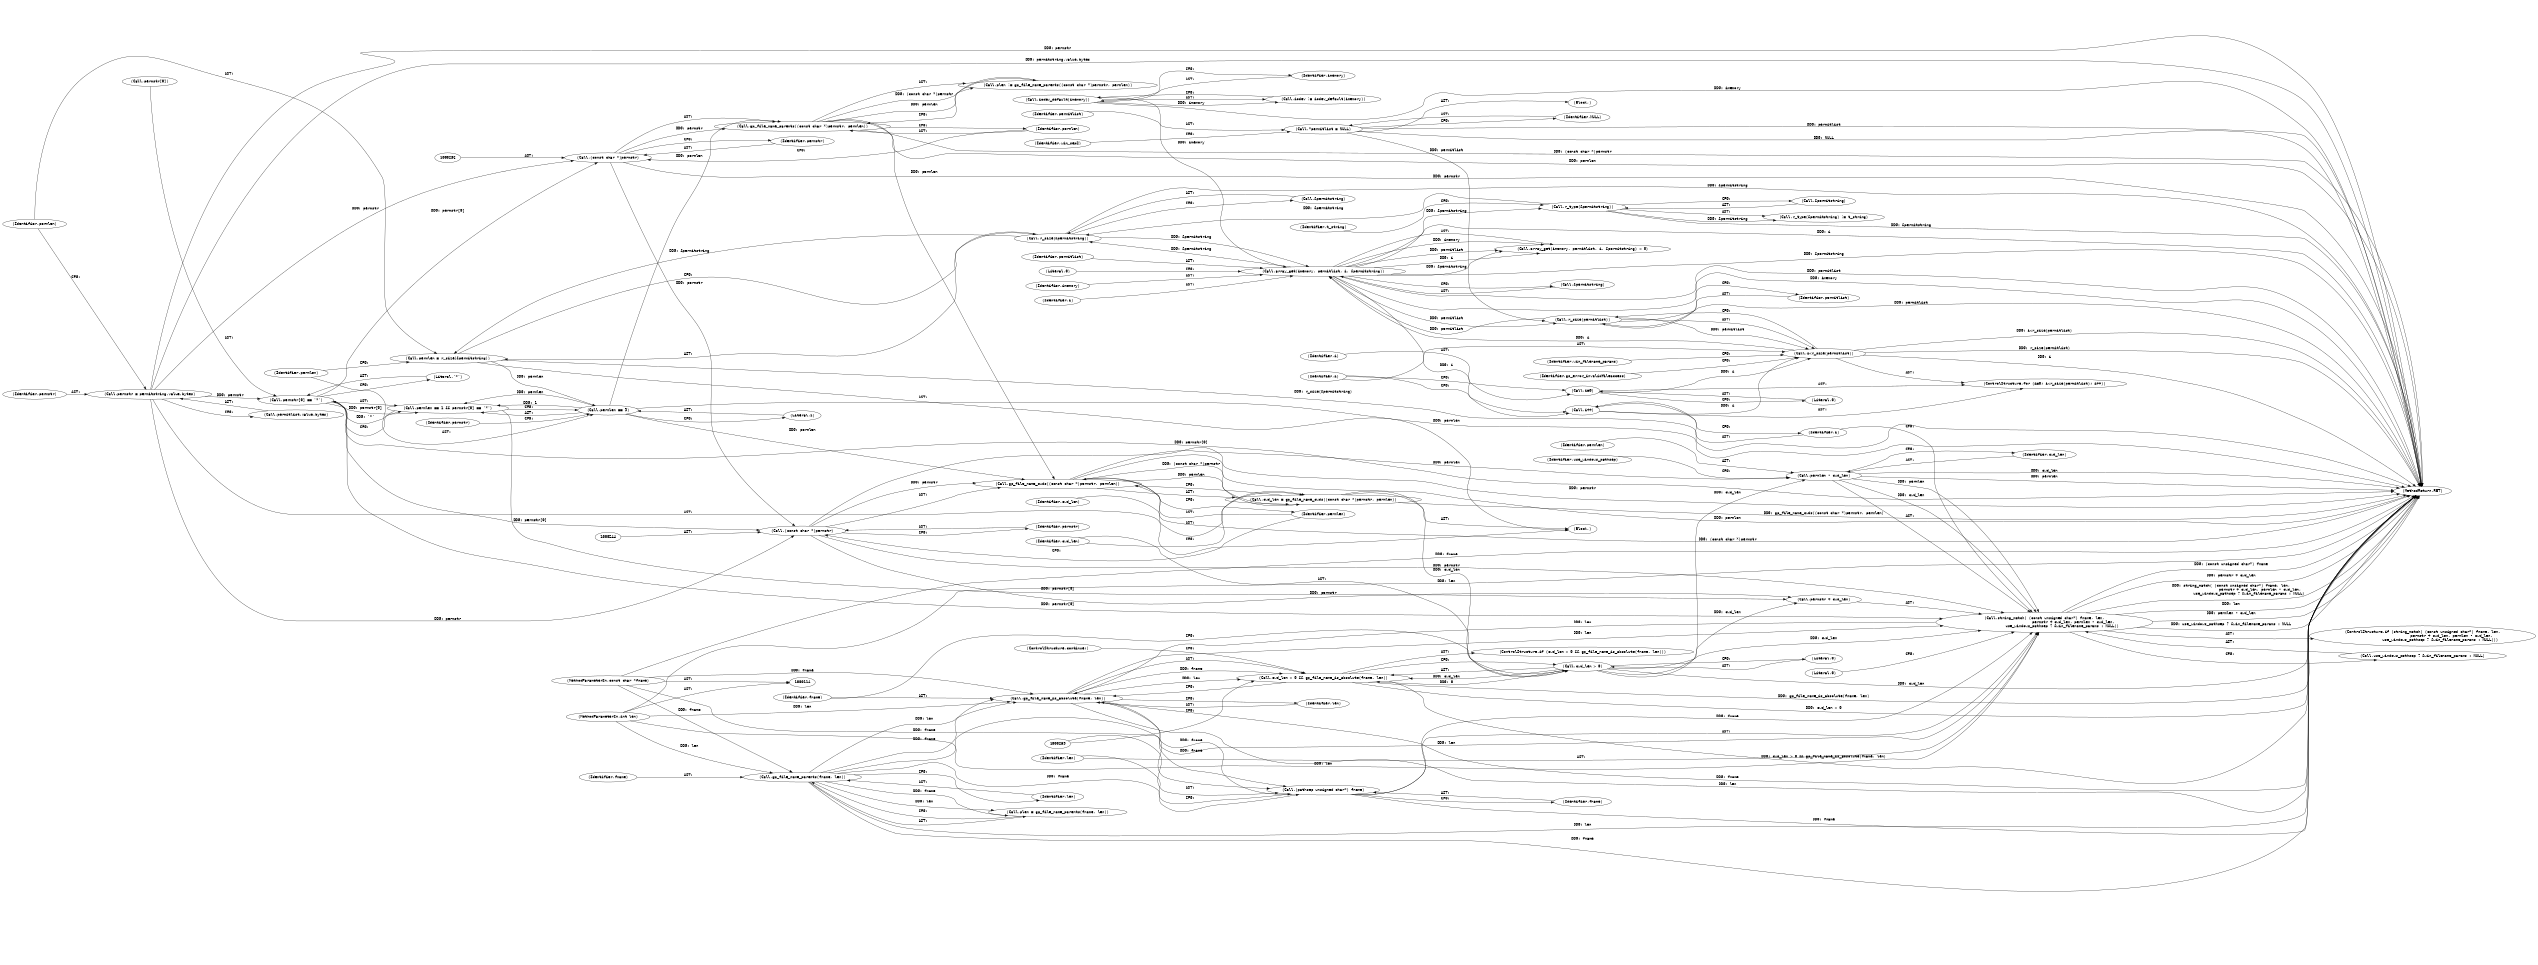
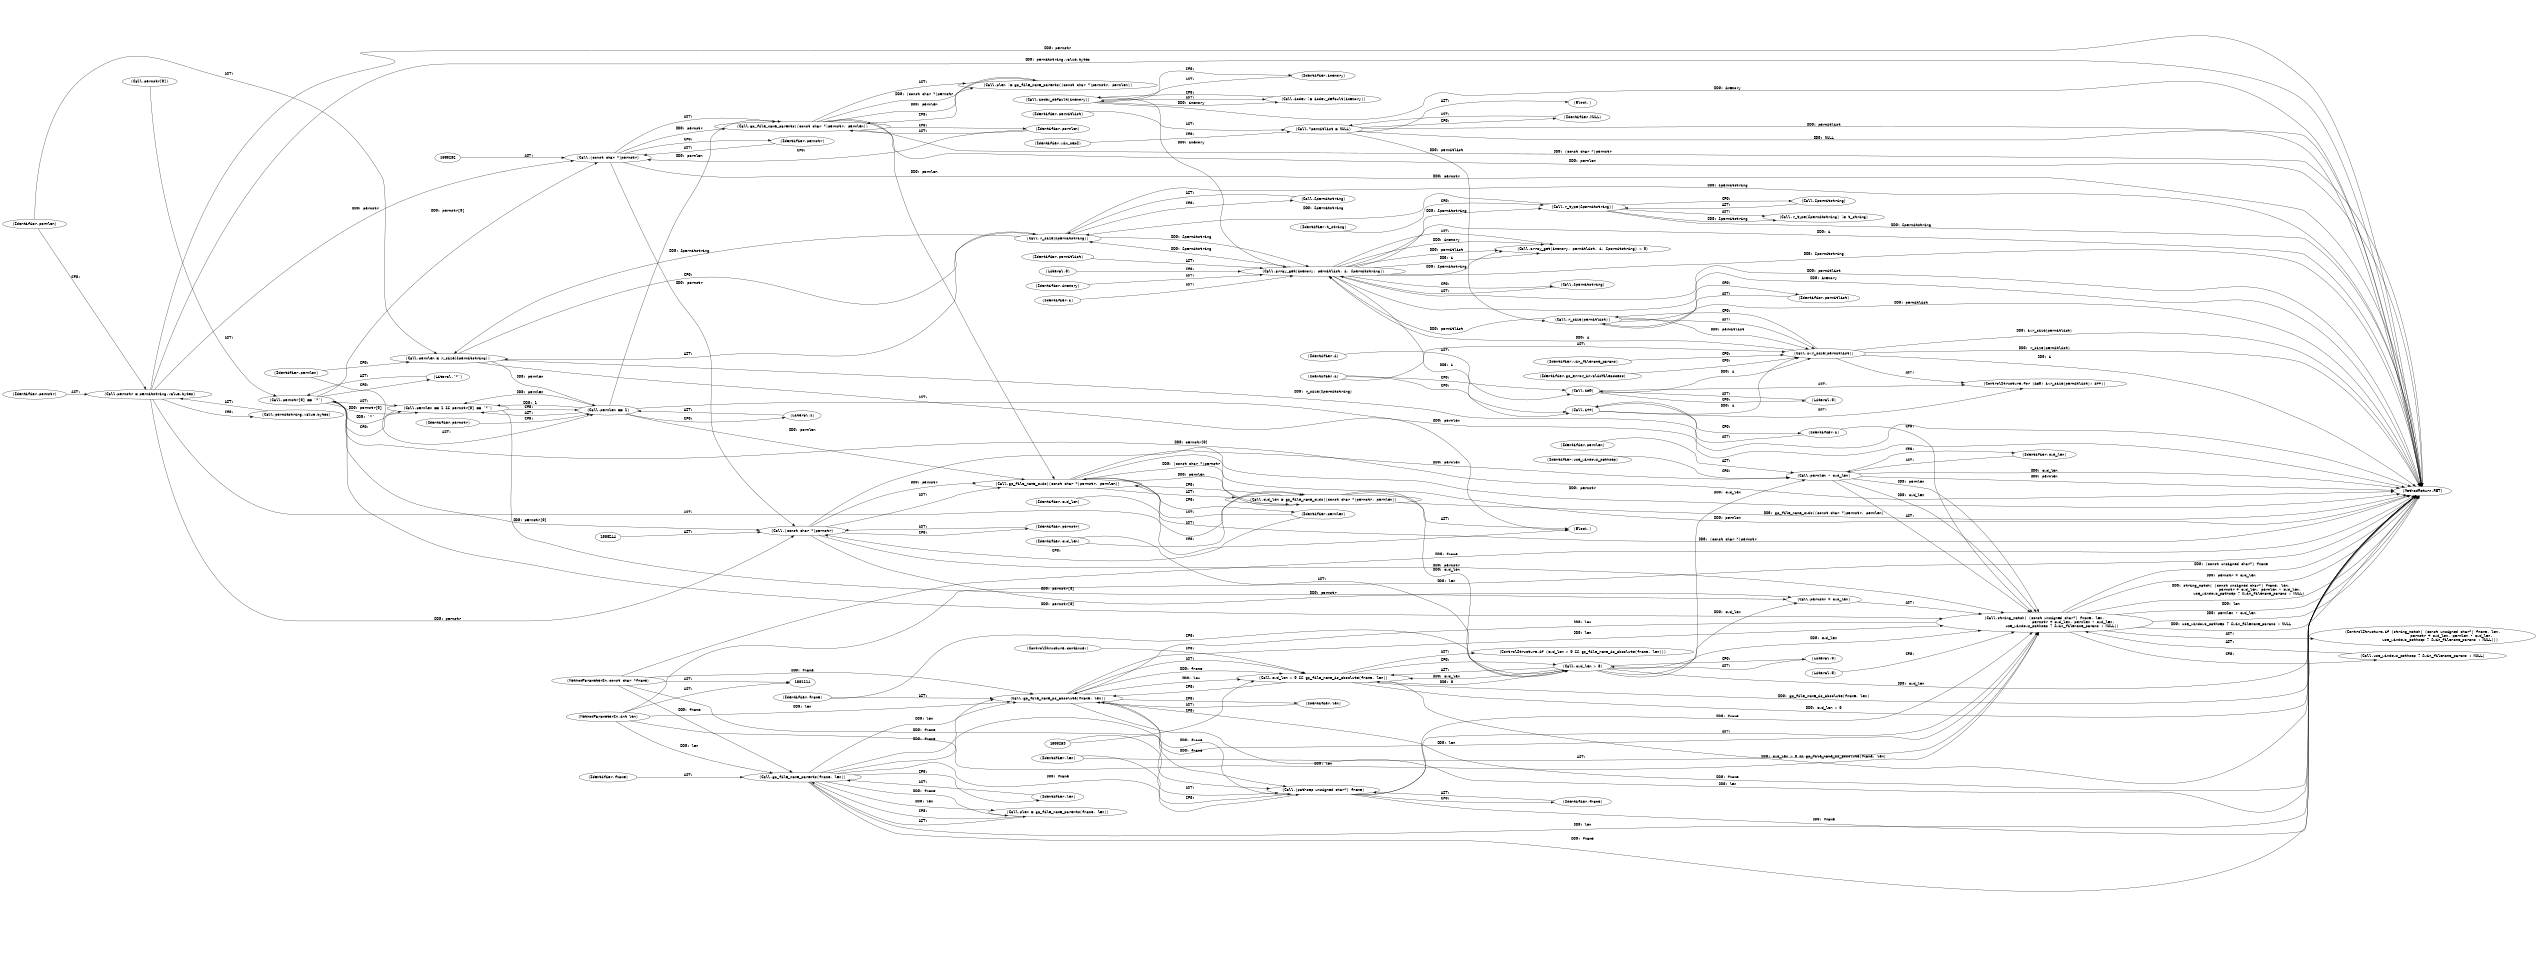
(1437, 322) -> none
(231, 398) -> none
(608, 410) -> (608, 410)
(296, 415) -> (296, 415)
(802, 682) -> (802, 682)
